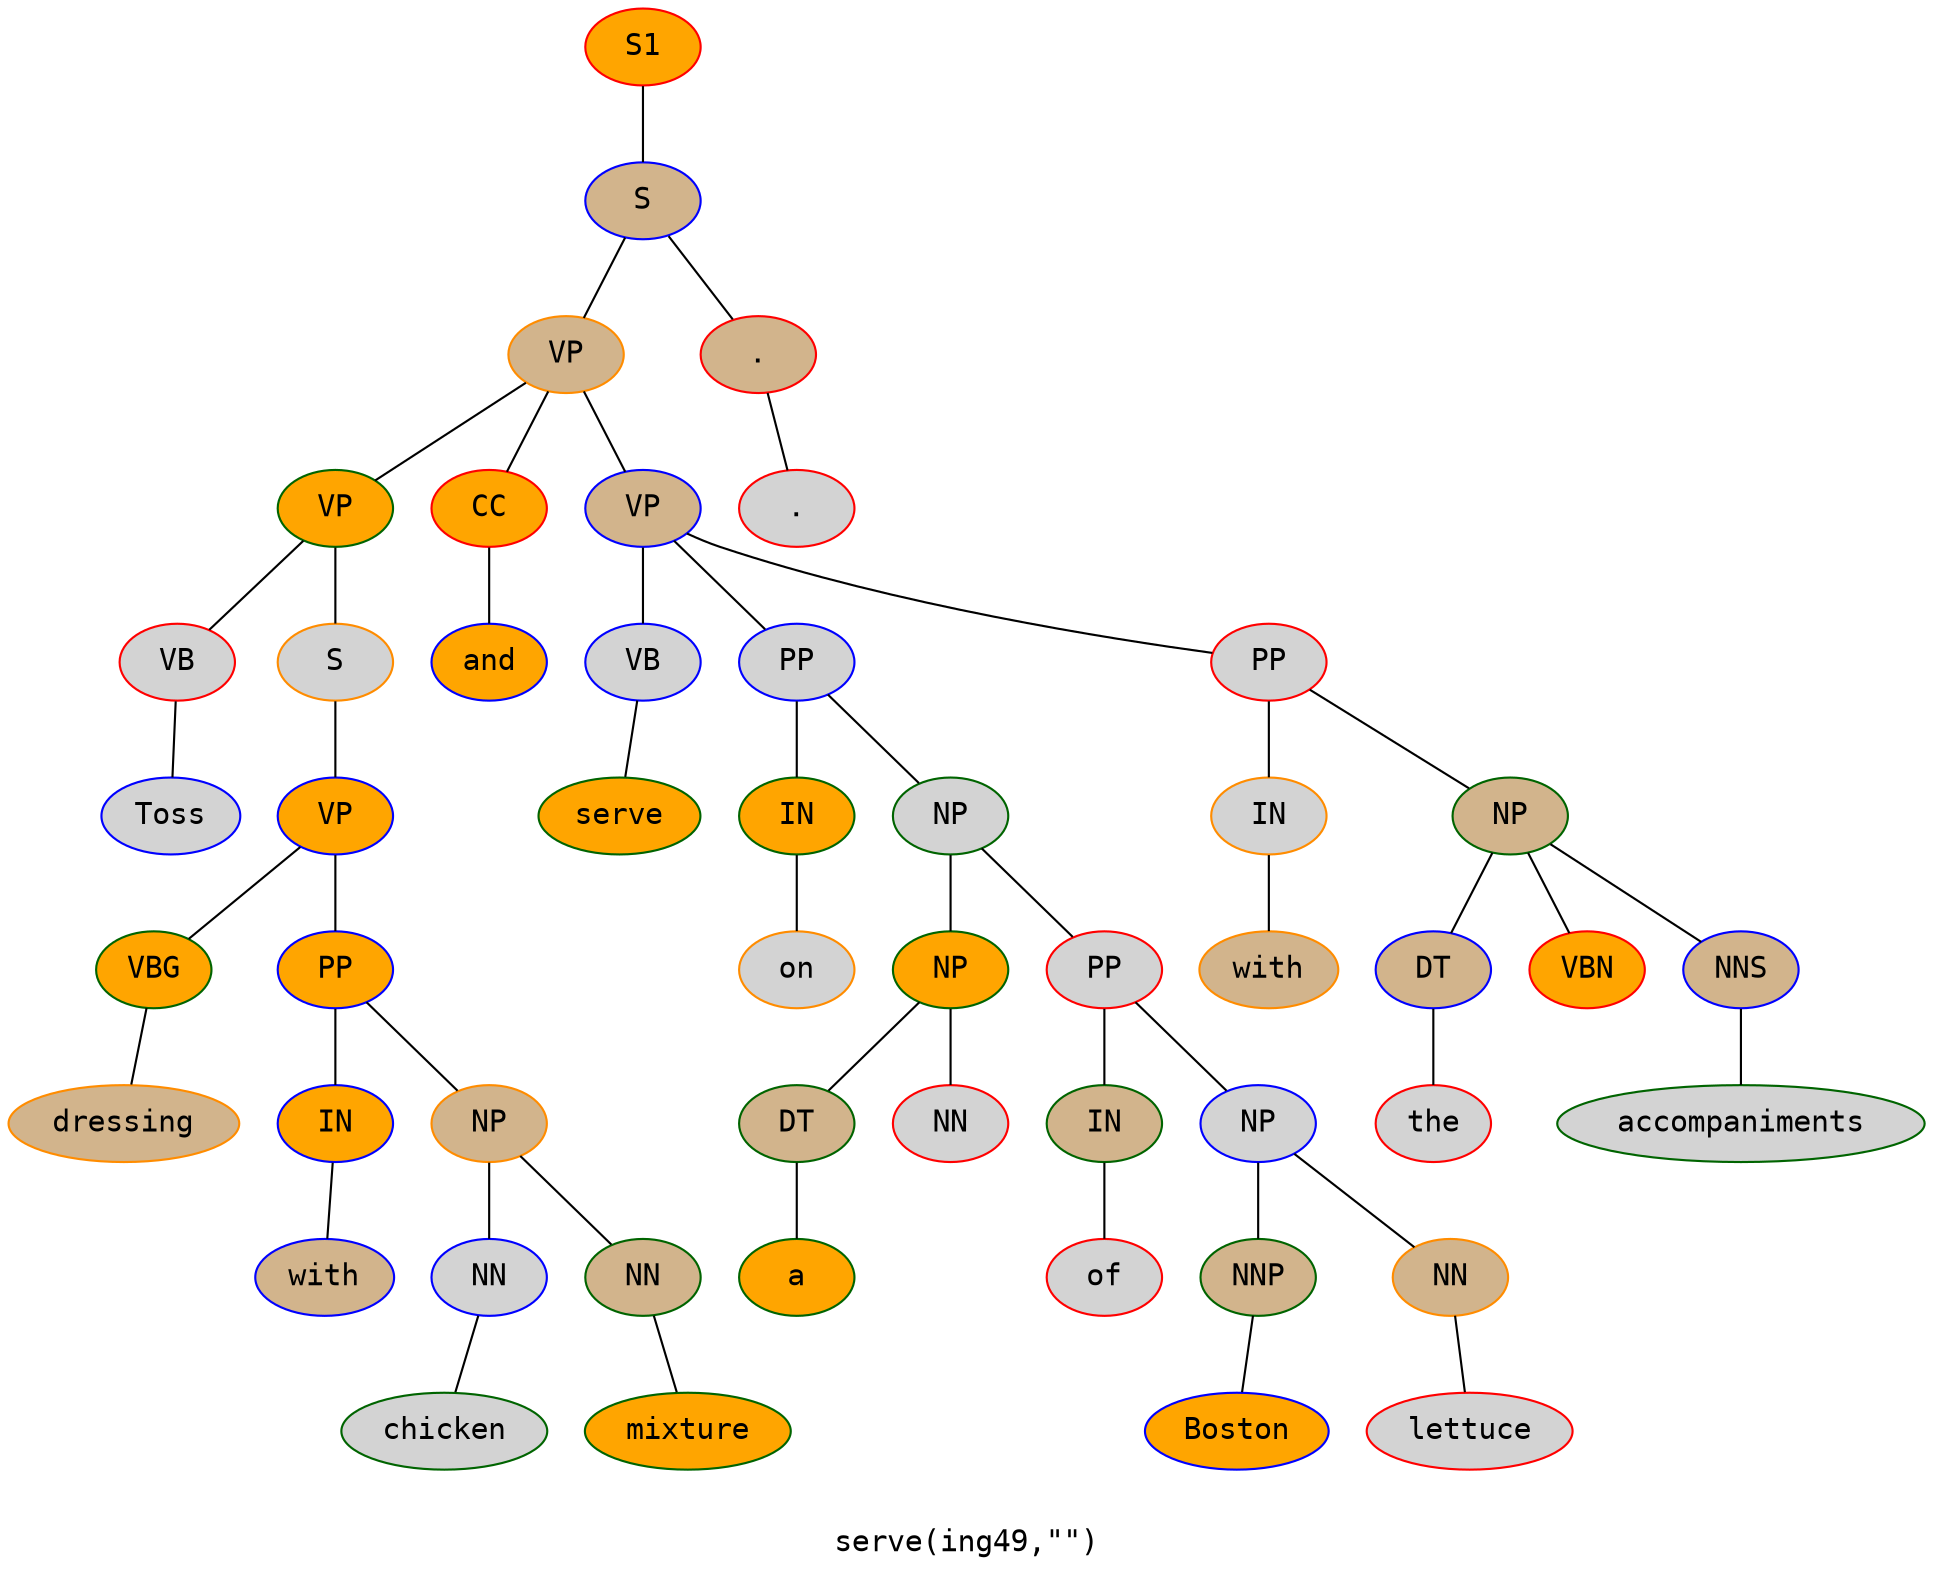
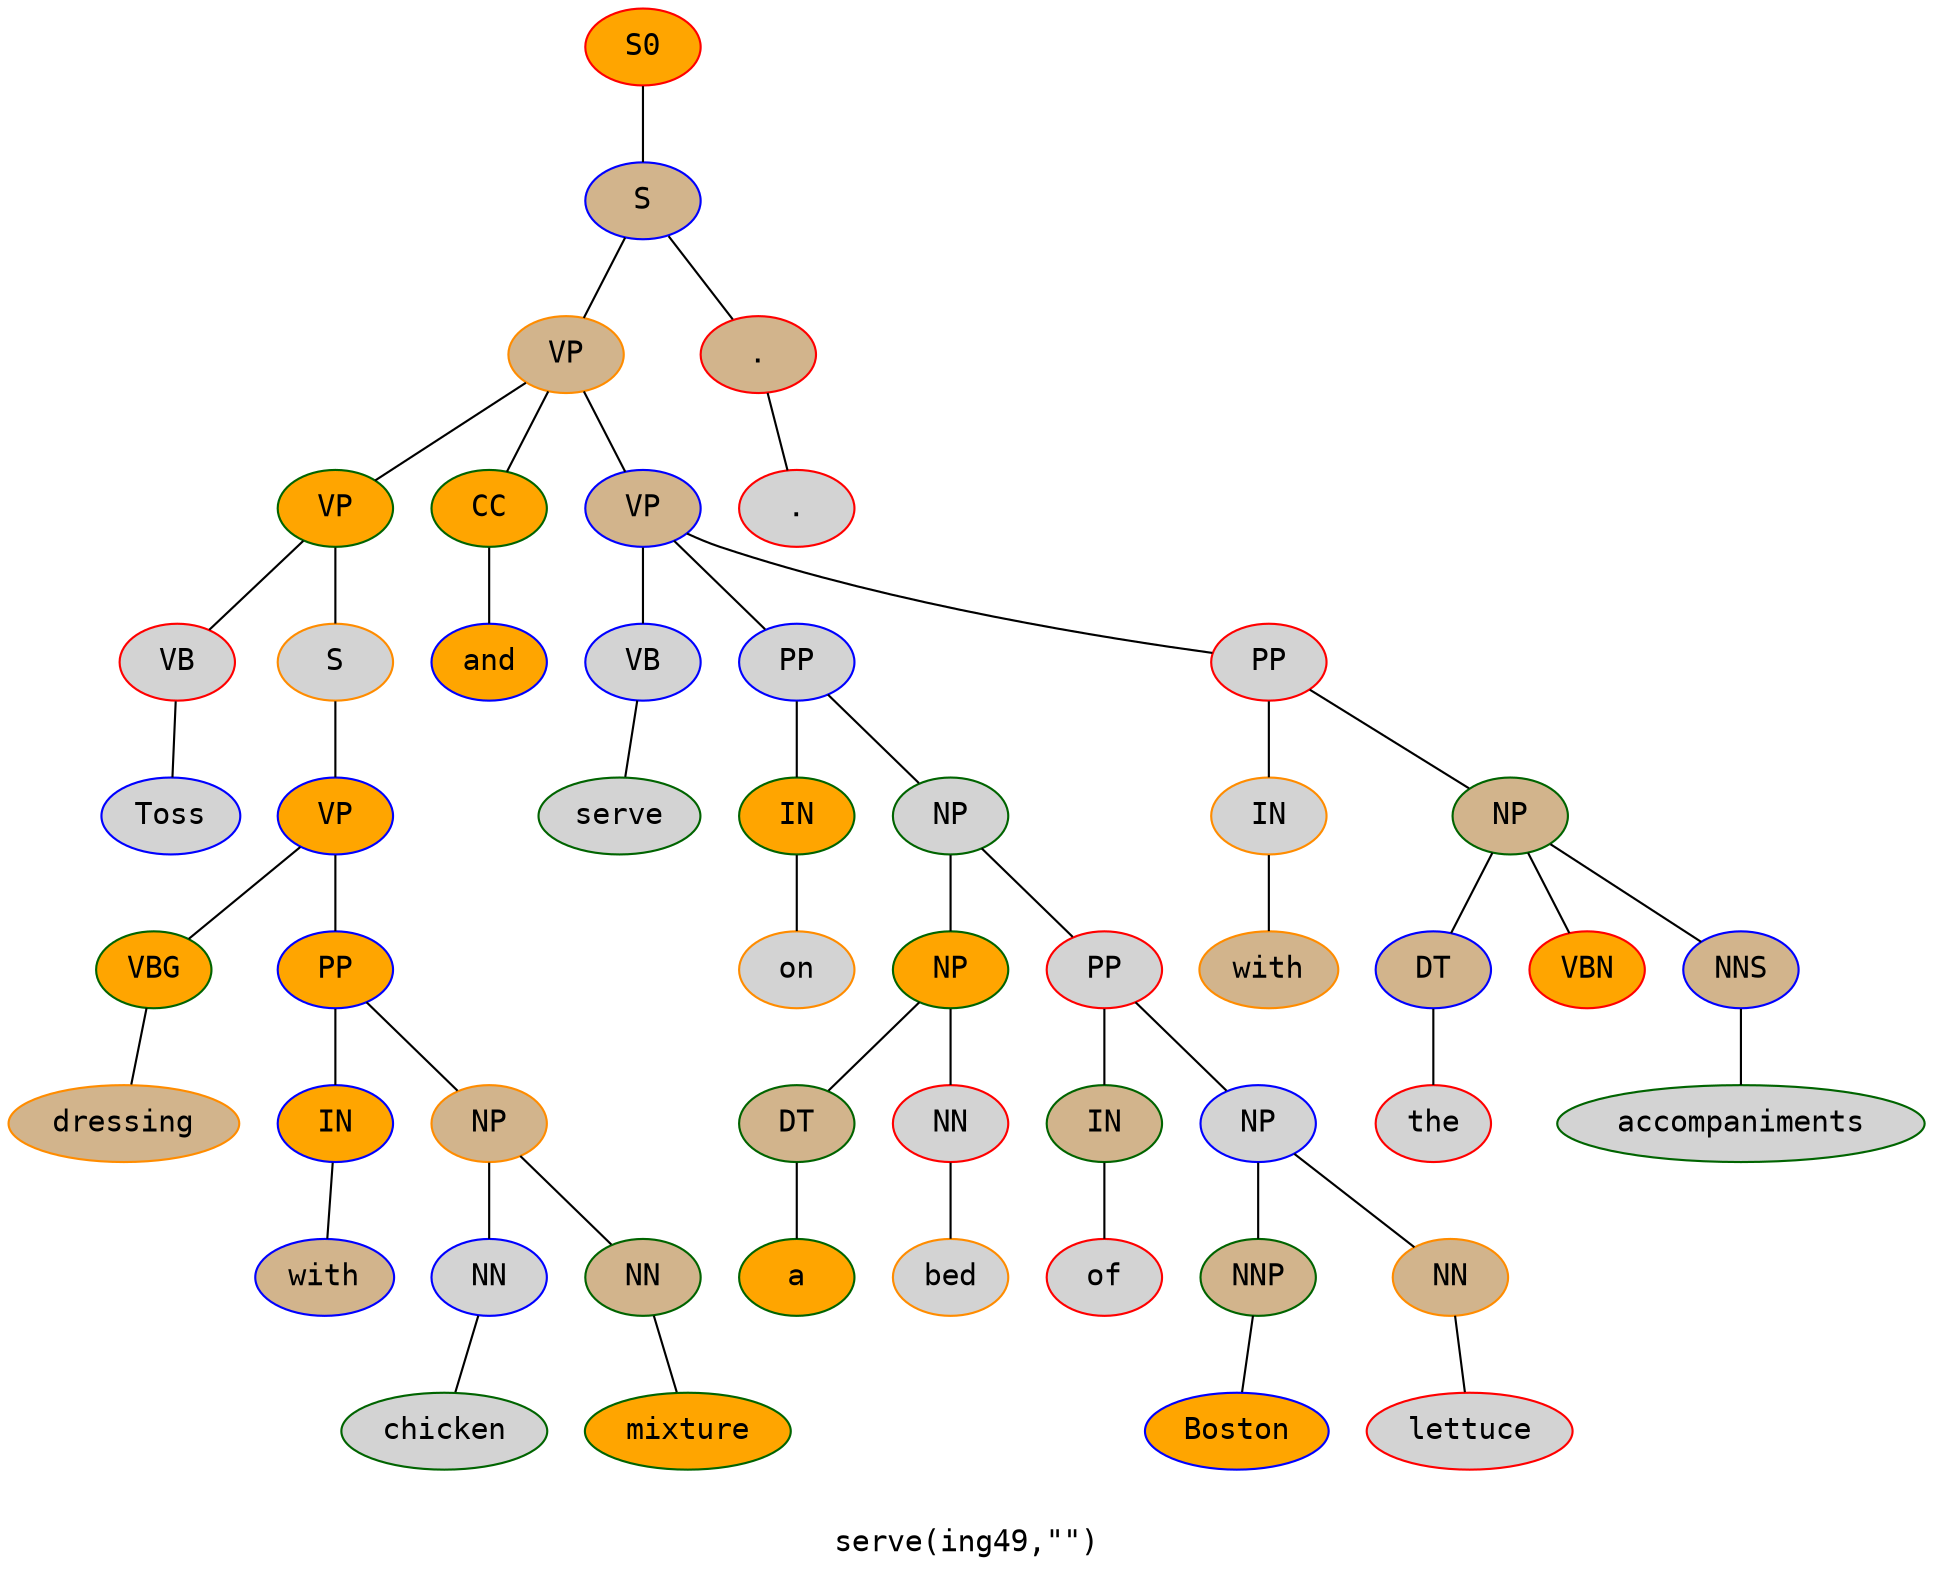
(643, 47) -> (643, 47)
(489, 508) -> (489, 508)
(619, 816) -> (619, 816)
none -> (951, 1277)
